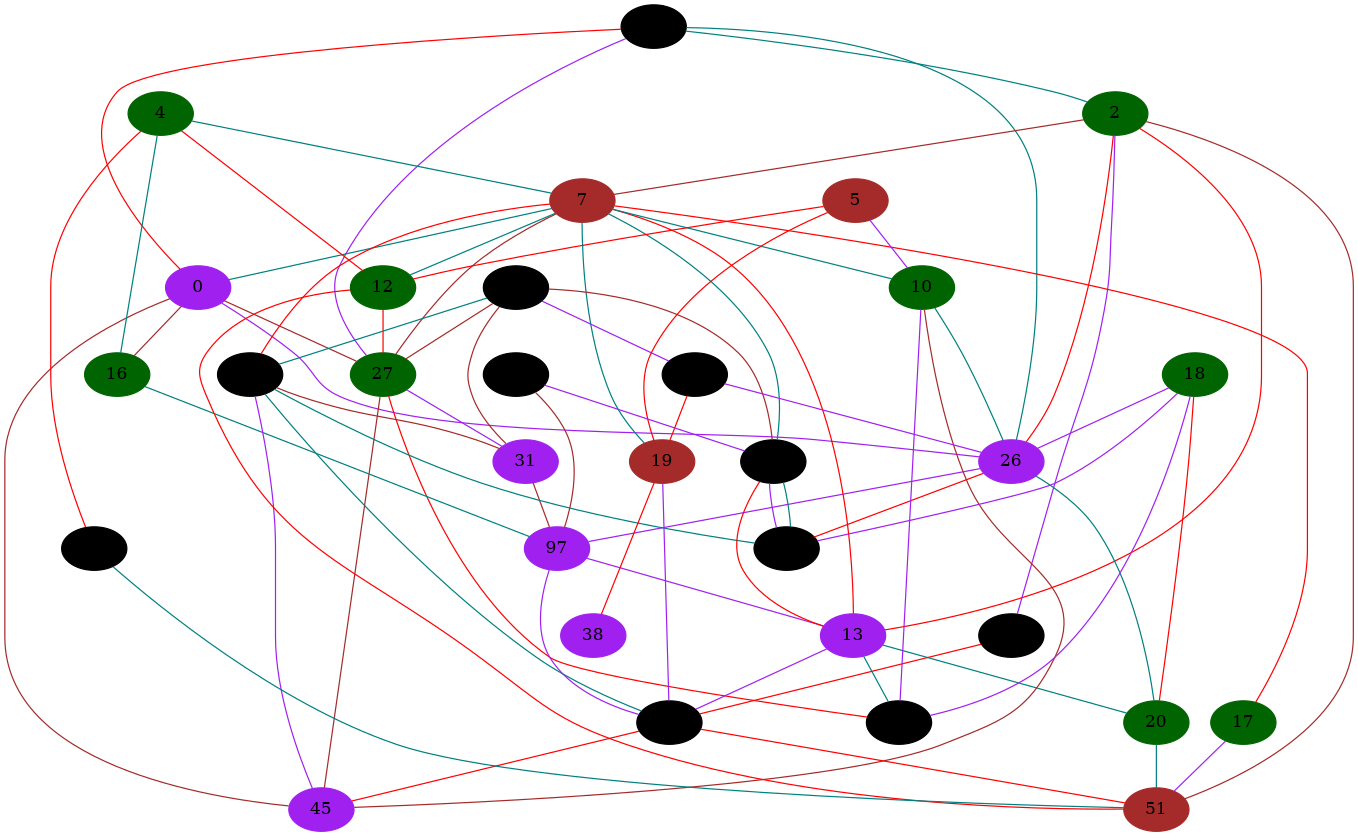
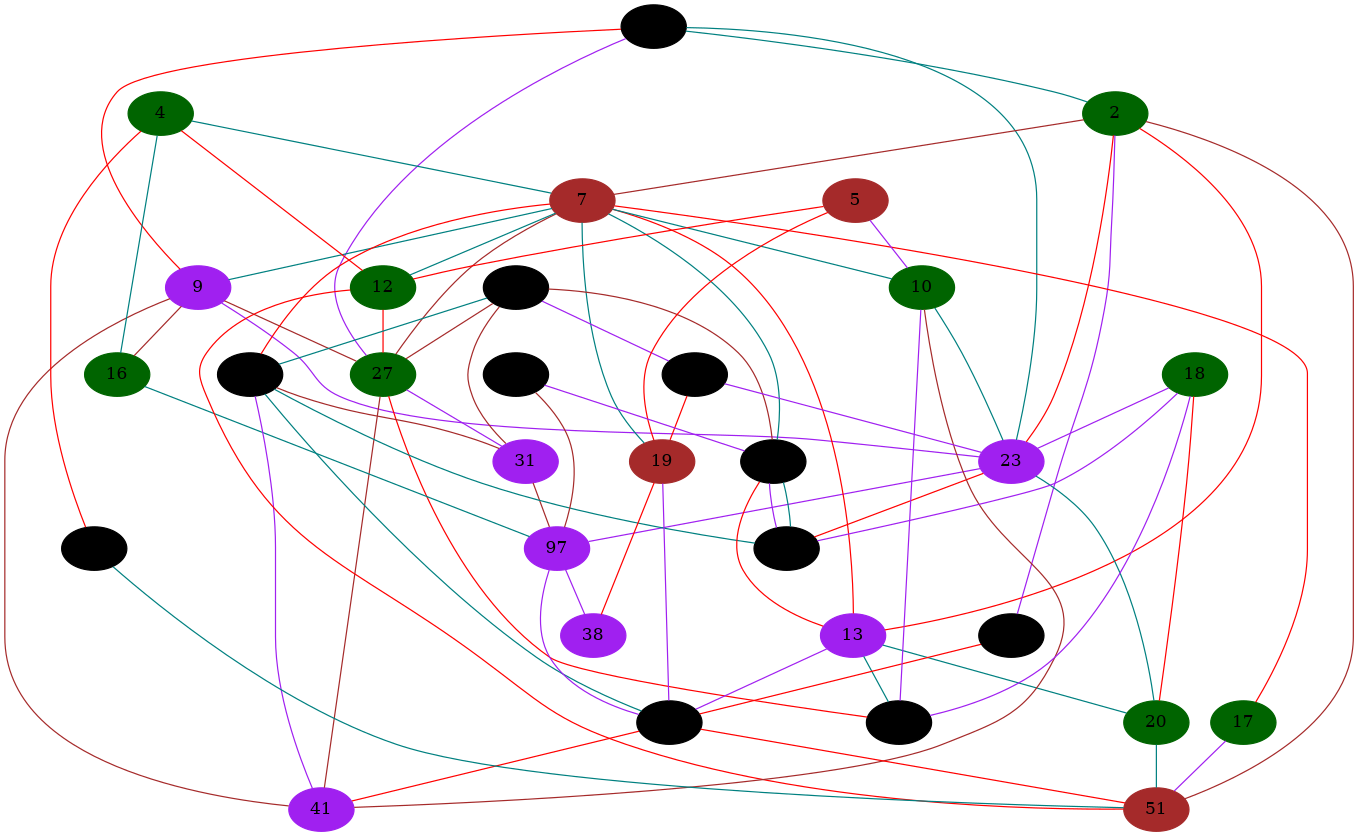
(198, 288) -> (198, 288)
(1011, 462) -> (1011, 462)
(705, 592) -> (575, 592)
(321, 810) -> (321, 810)
